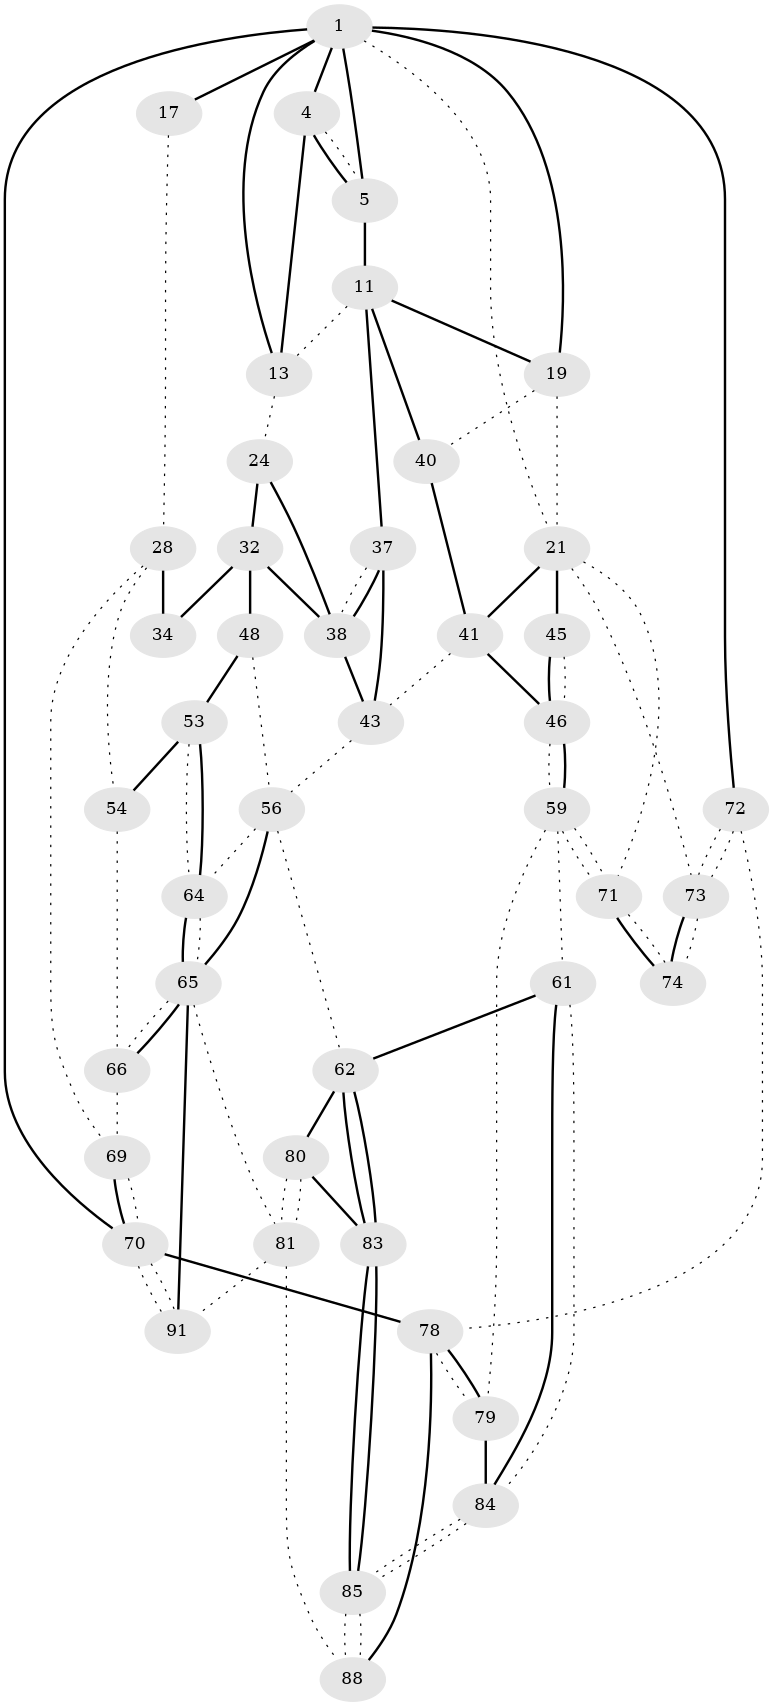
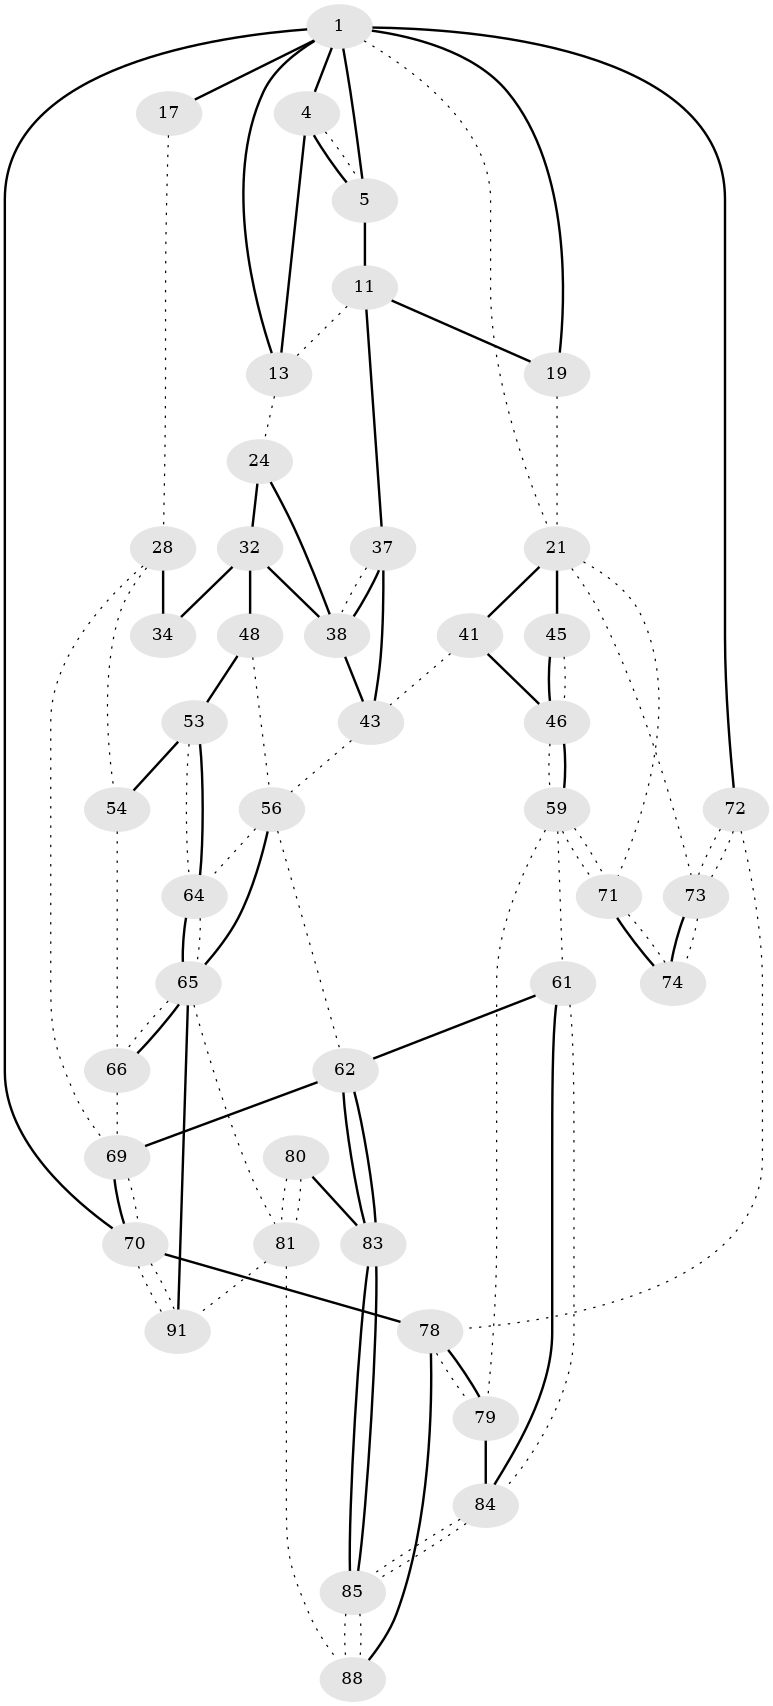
(427, 462) -> none
(321, 1114) -> (236, 1113)
